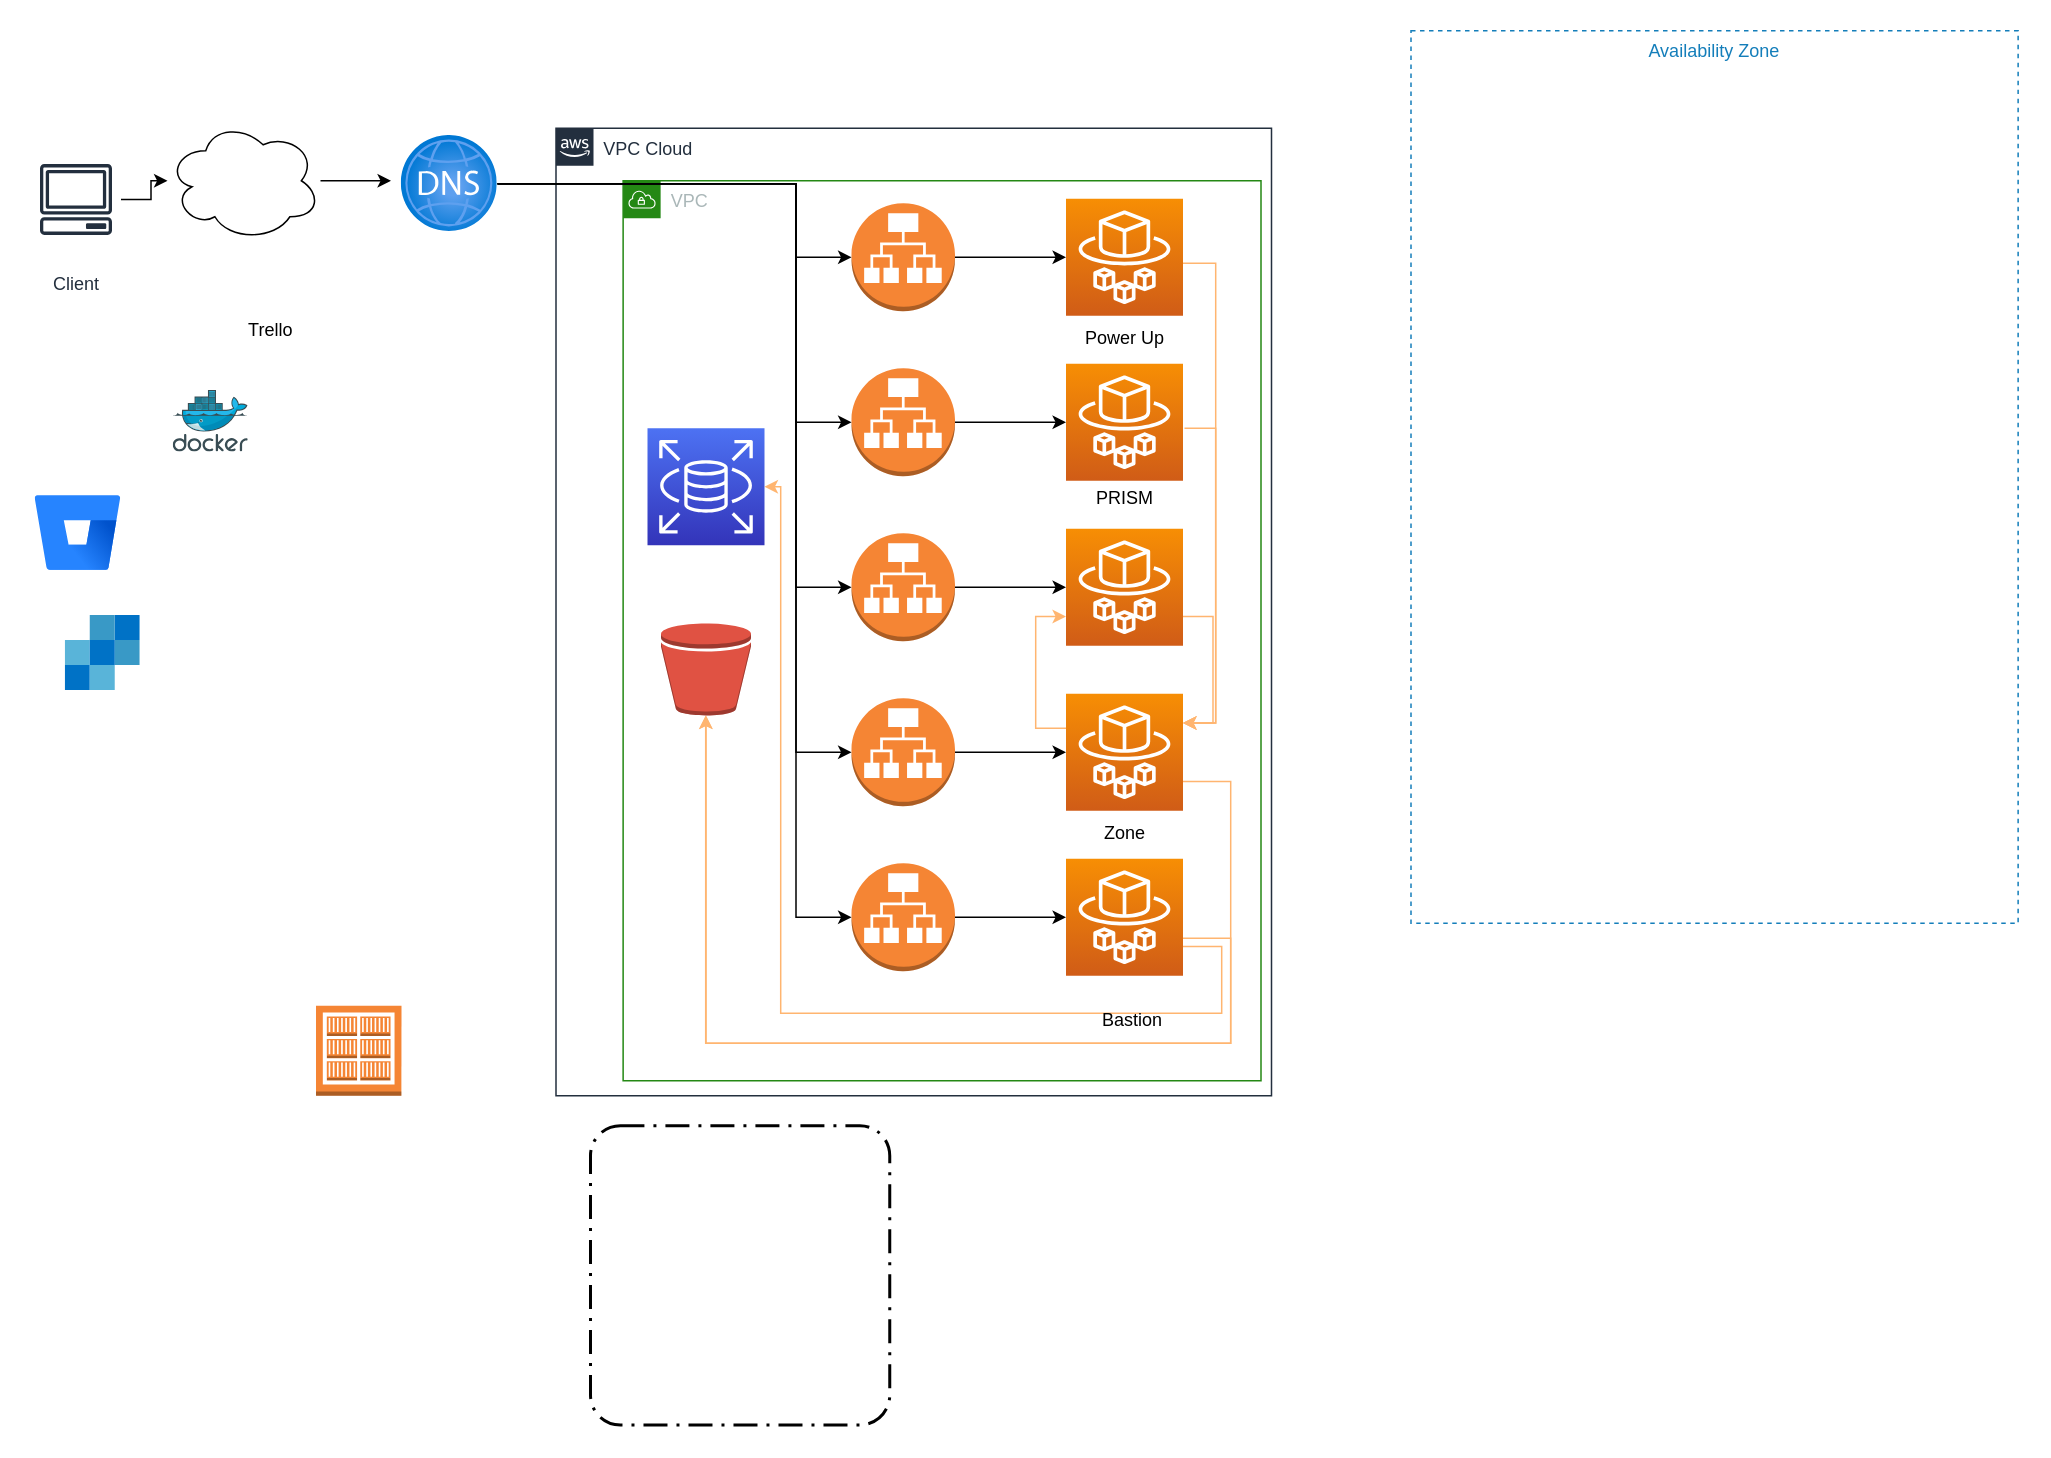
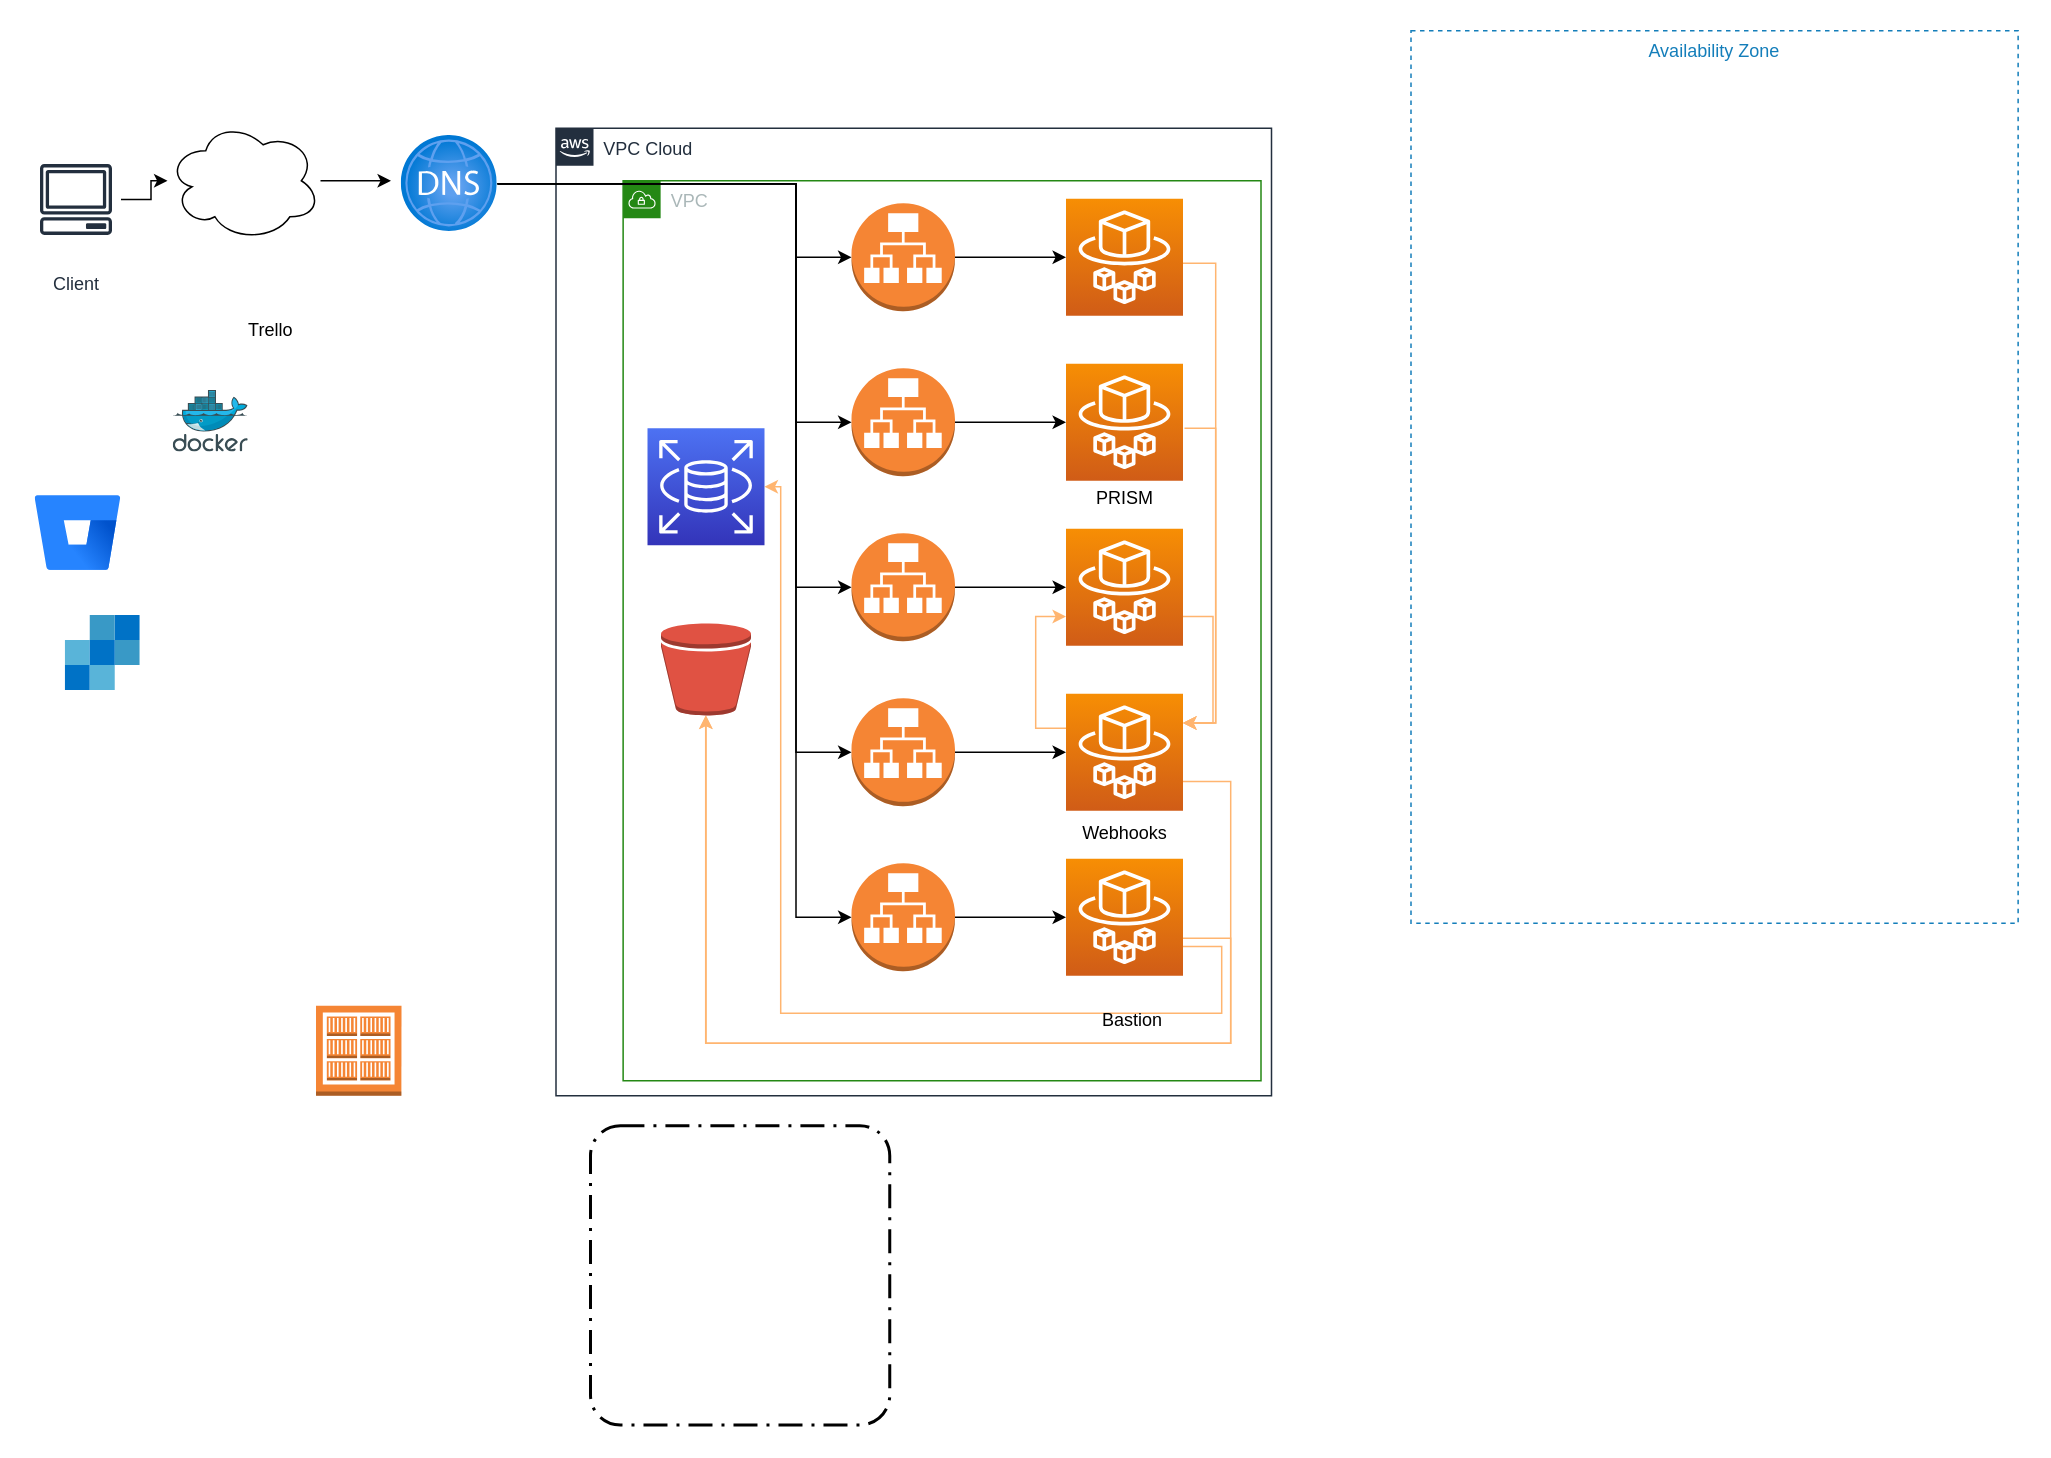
(1124, 338) -> none
(1125, 833) -> (1125, 833)
